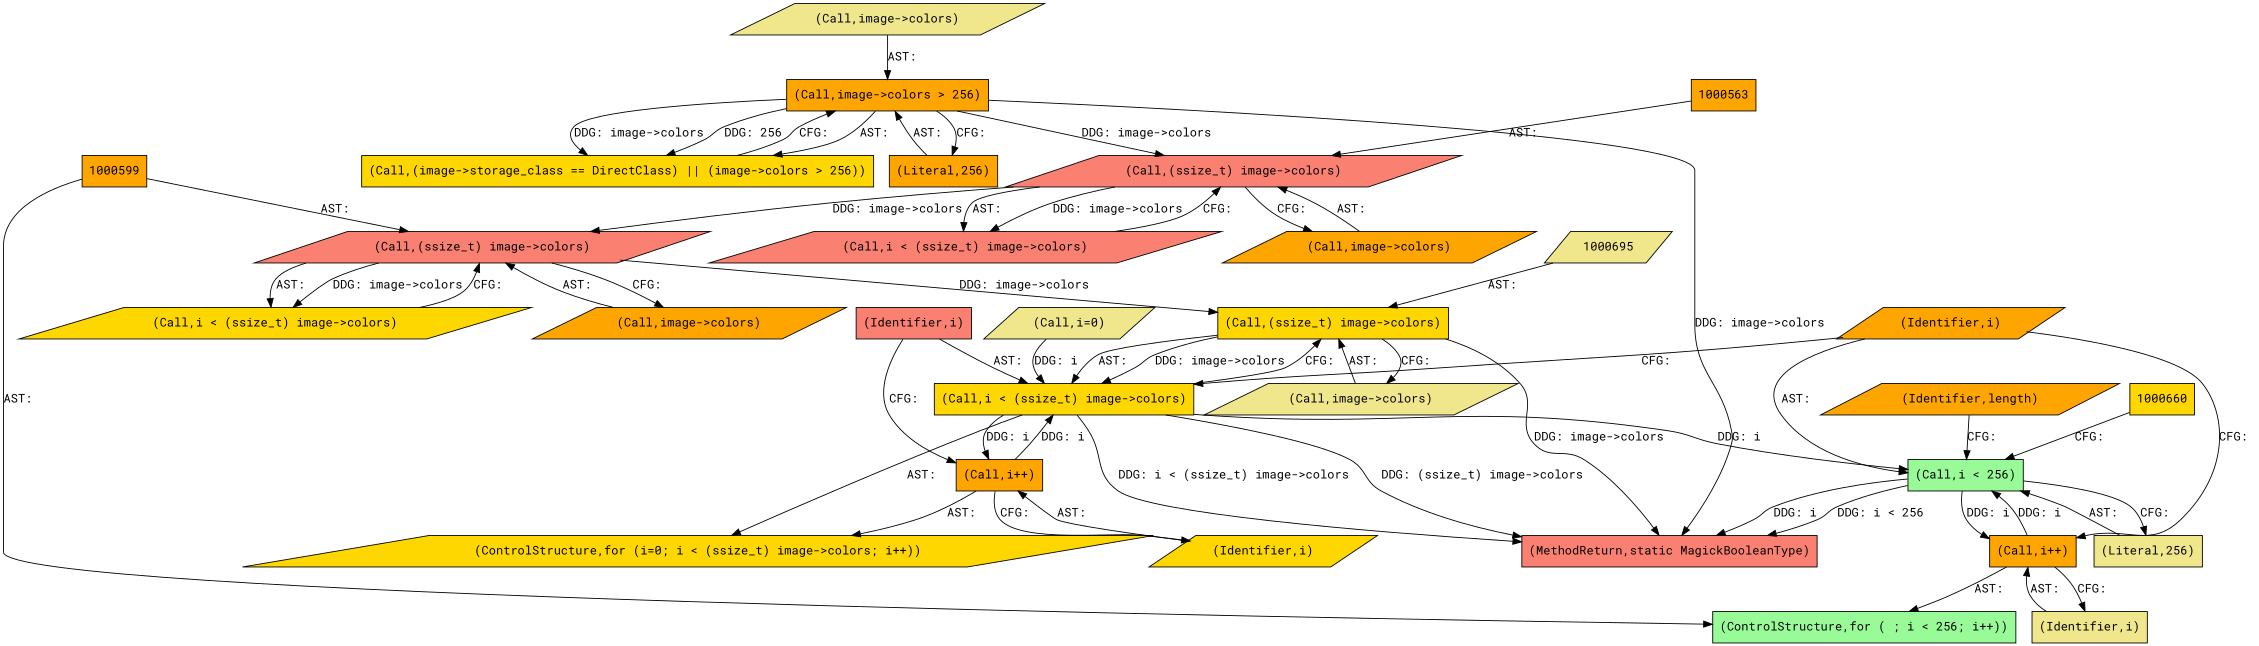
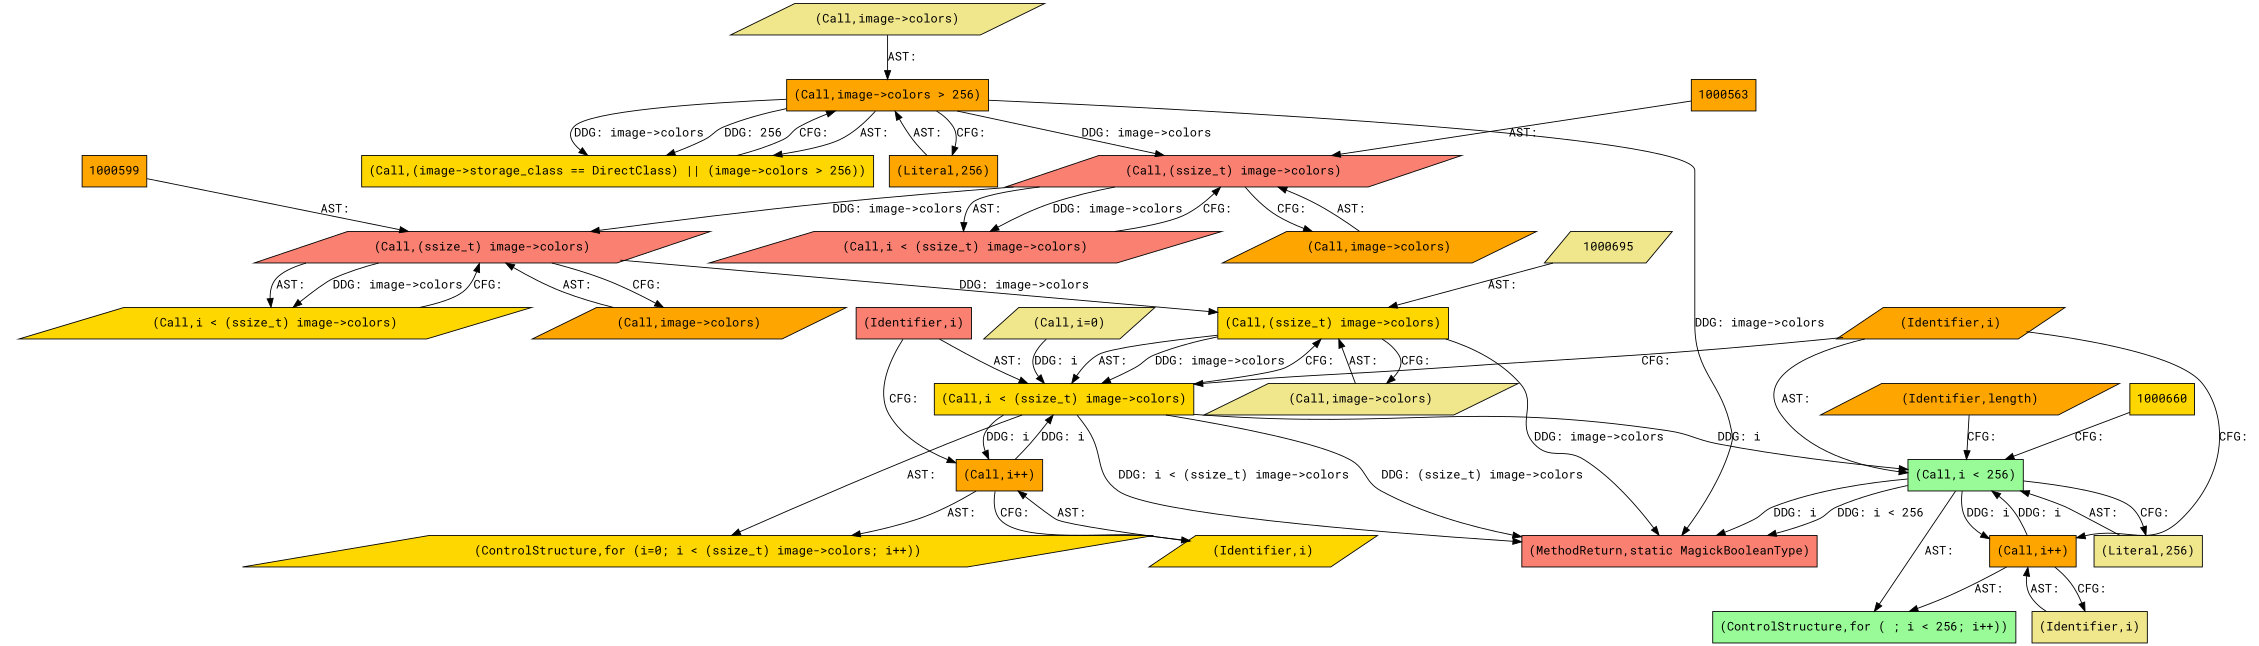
(644, 600) -> (1917, 548)
